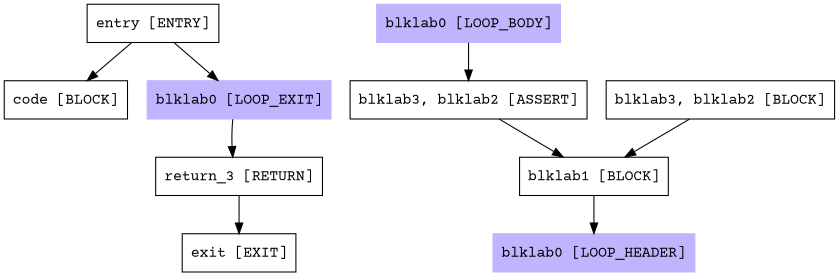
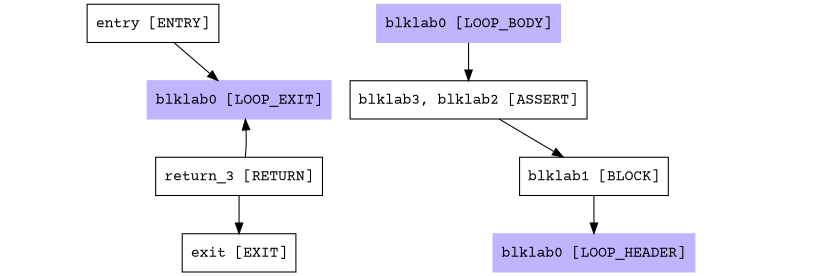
(66, 100) -> none
(720, 100) -> none
(232, 133) -> (246, 144)
